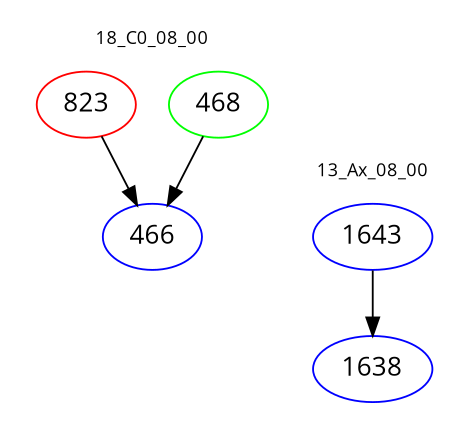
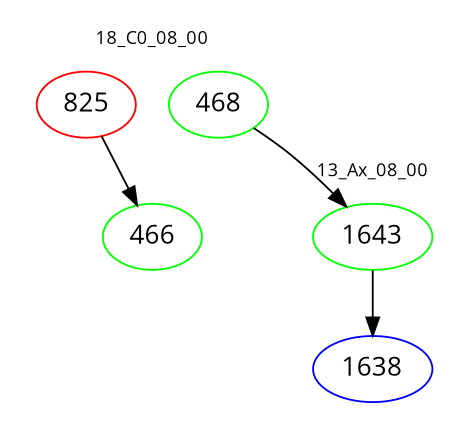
(86, 105) -> (86, 105)
(190, 163) -> (309, 170)
(152, 237) -> (152, 237)
(373, 237) -> (373, 237)
